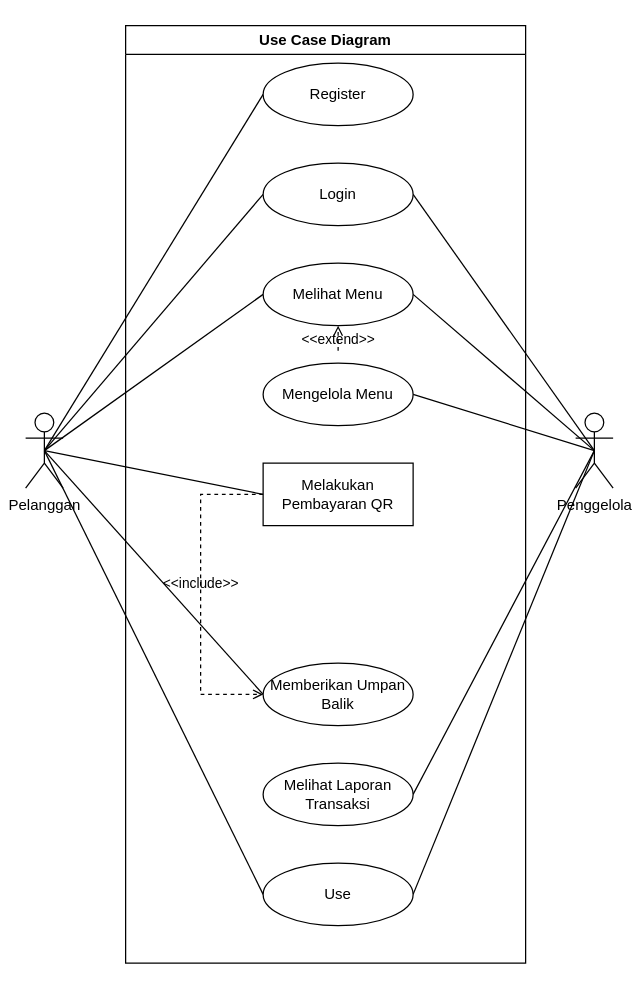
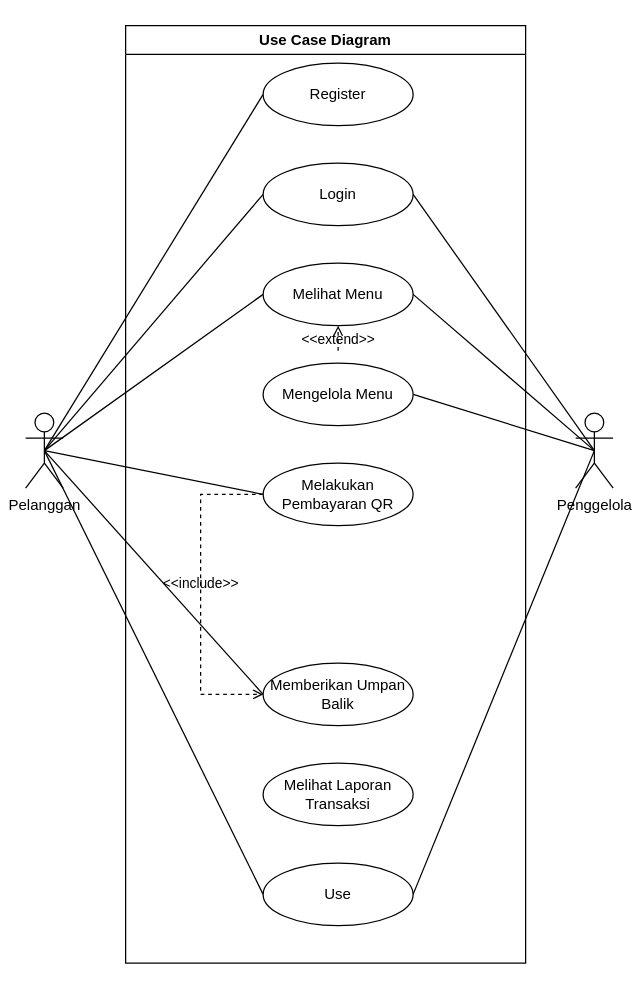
(338, 494) -> (338, 494)
(468, 691) -> none
